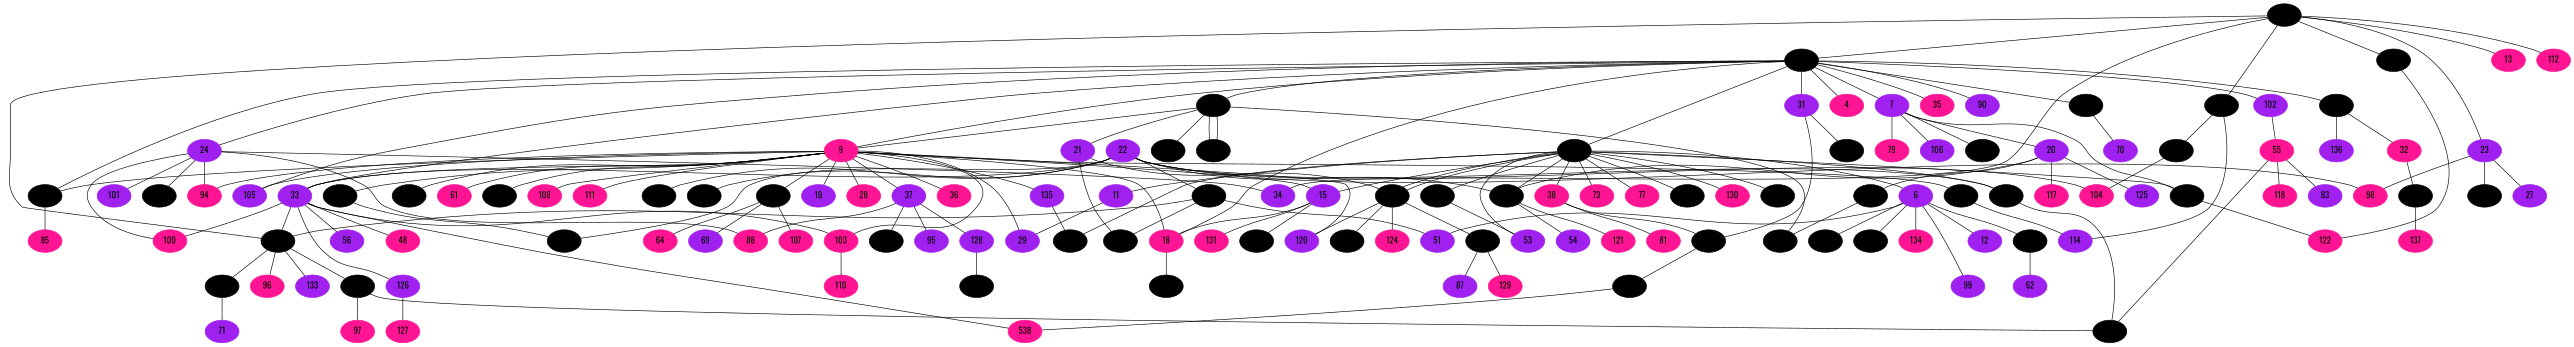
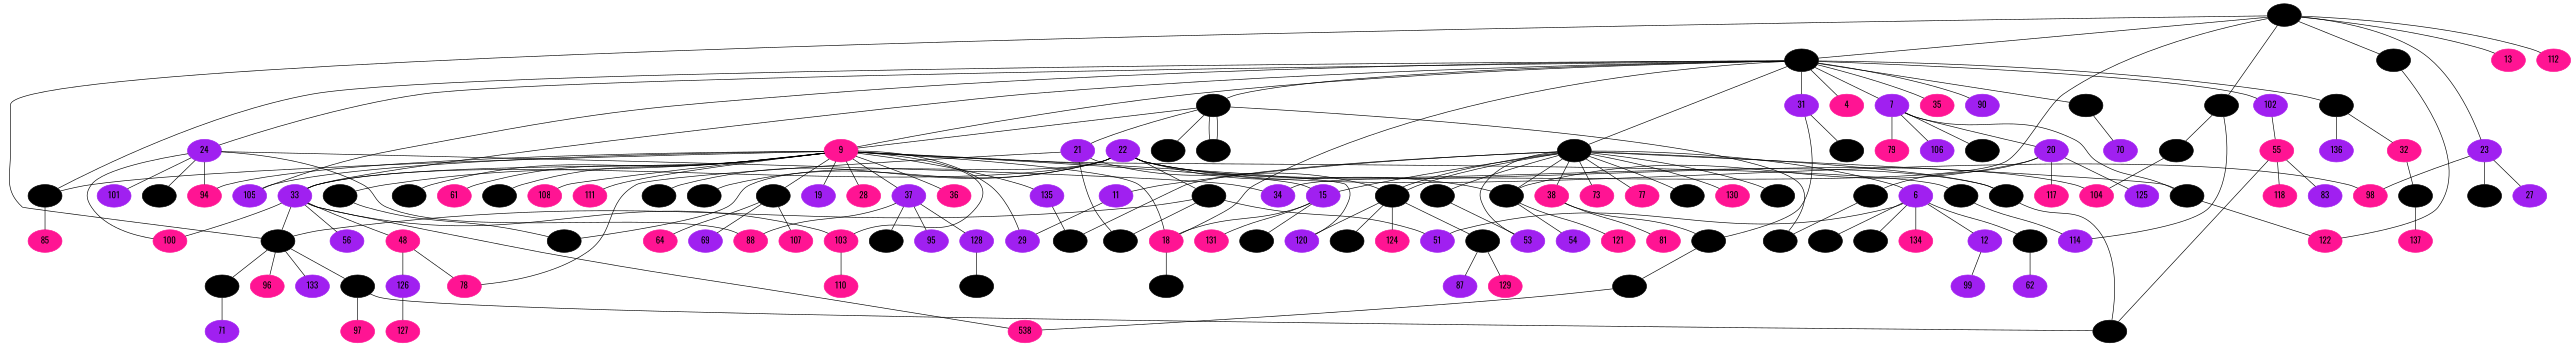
(1944, 240) -> (1976, 264)
(332, 258) -> (403, 264)
none -> (464, 286)
